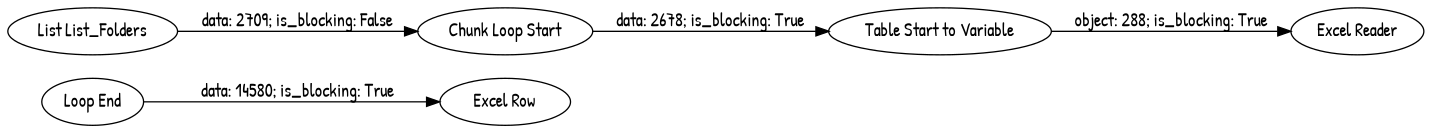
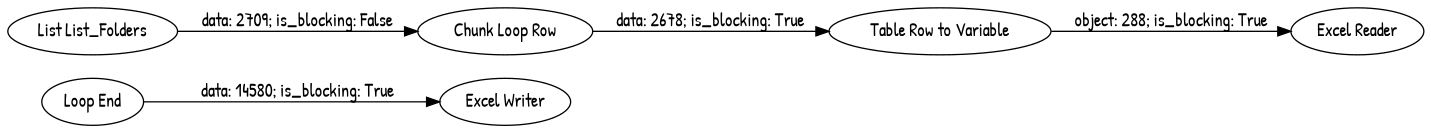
(505, 31) -> (505, 31)
(940, 31) -> (940, 31)
(505, 102) -> (505, 102)
